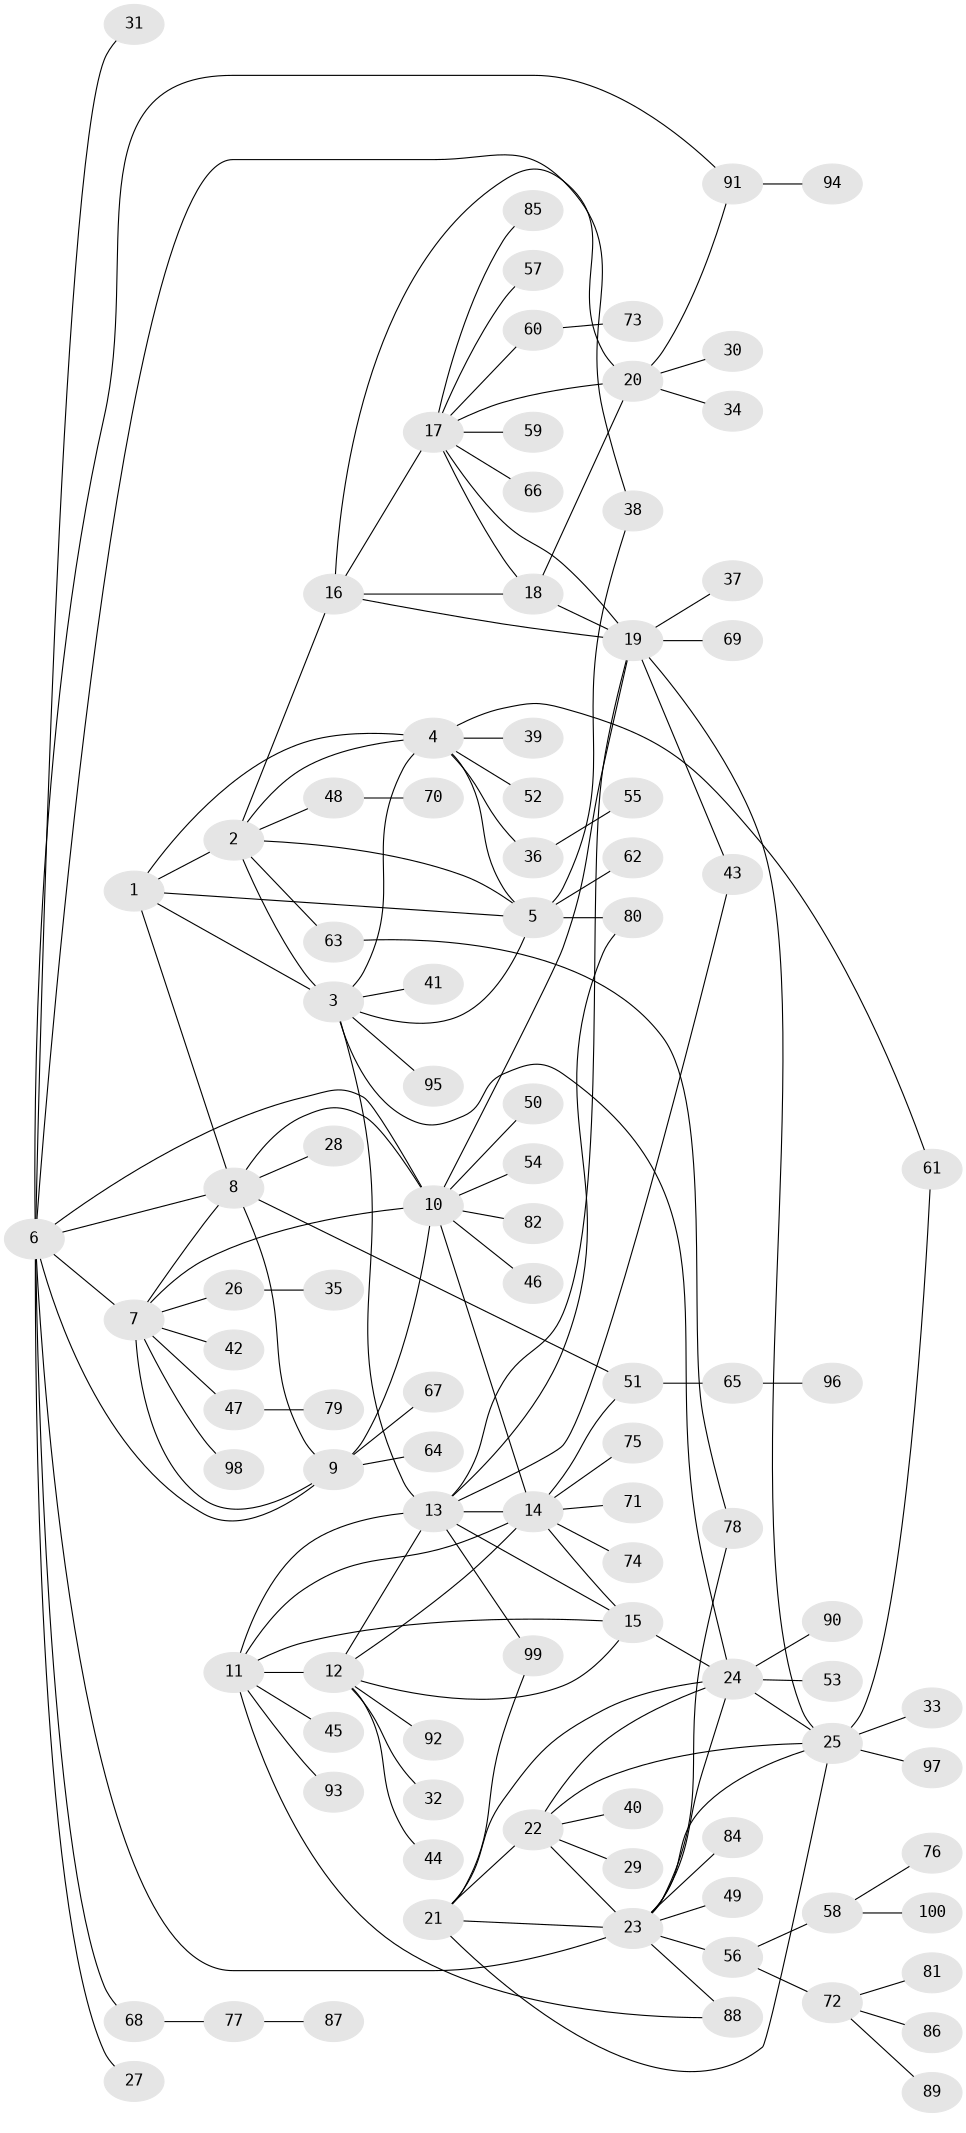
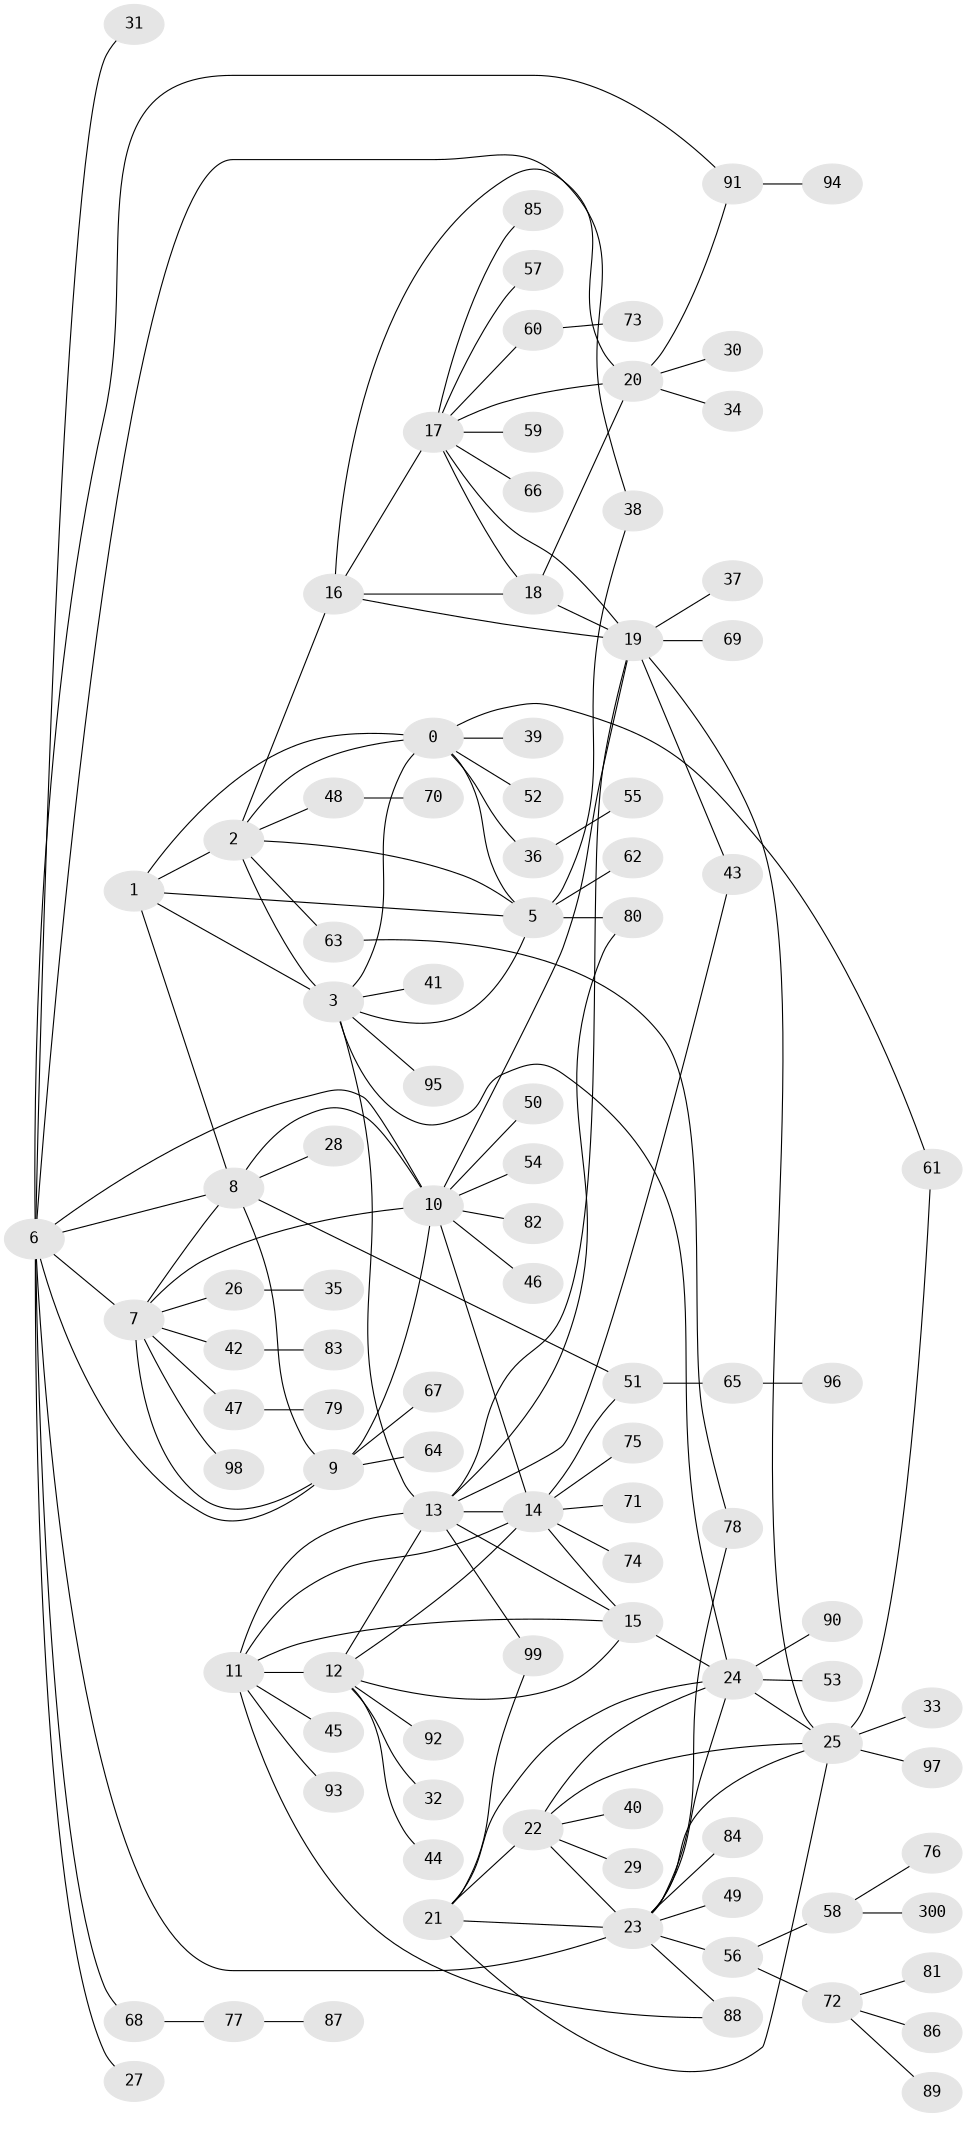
(433, 738) -> (433, 738)
none -> (334, 1350)
(932, 1913) -> (932, 1913)
